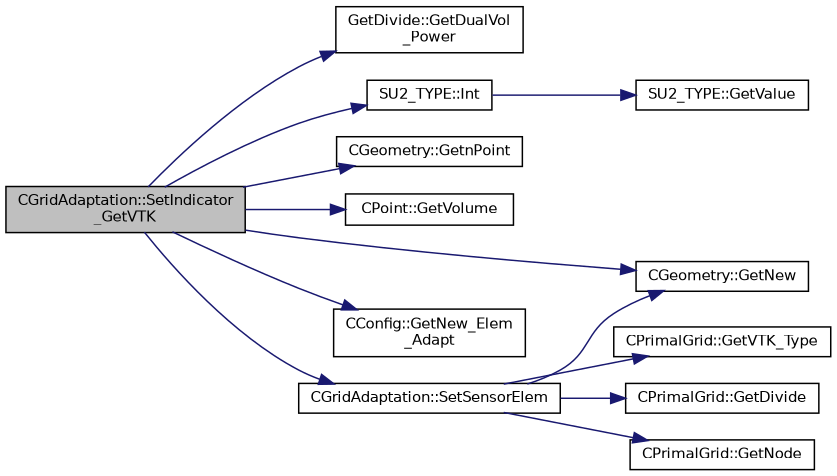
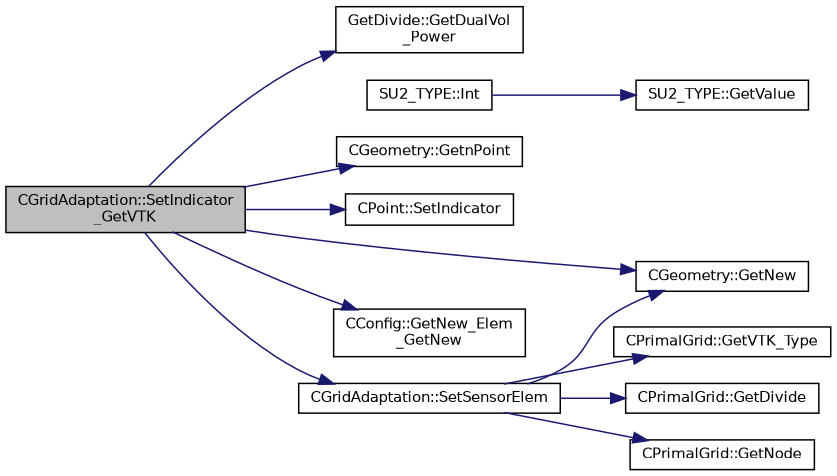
(256, 141) -> none
(429, 210) -> (429, 210)
(429, 333) -> (429, 333)
